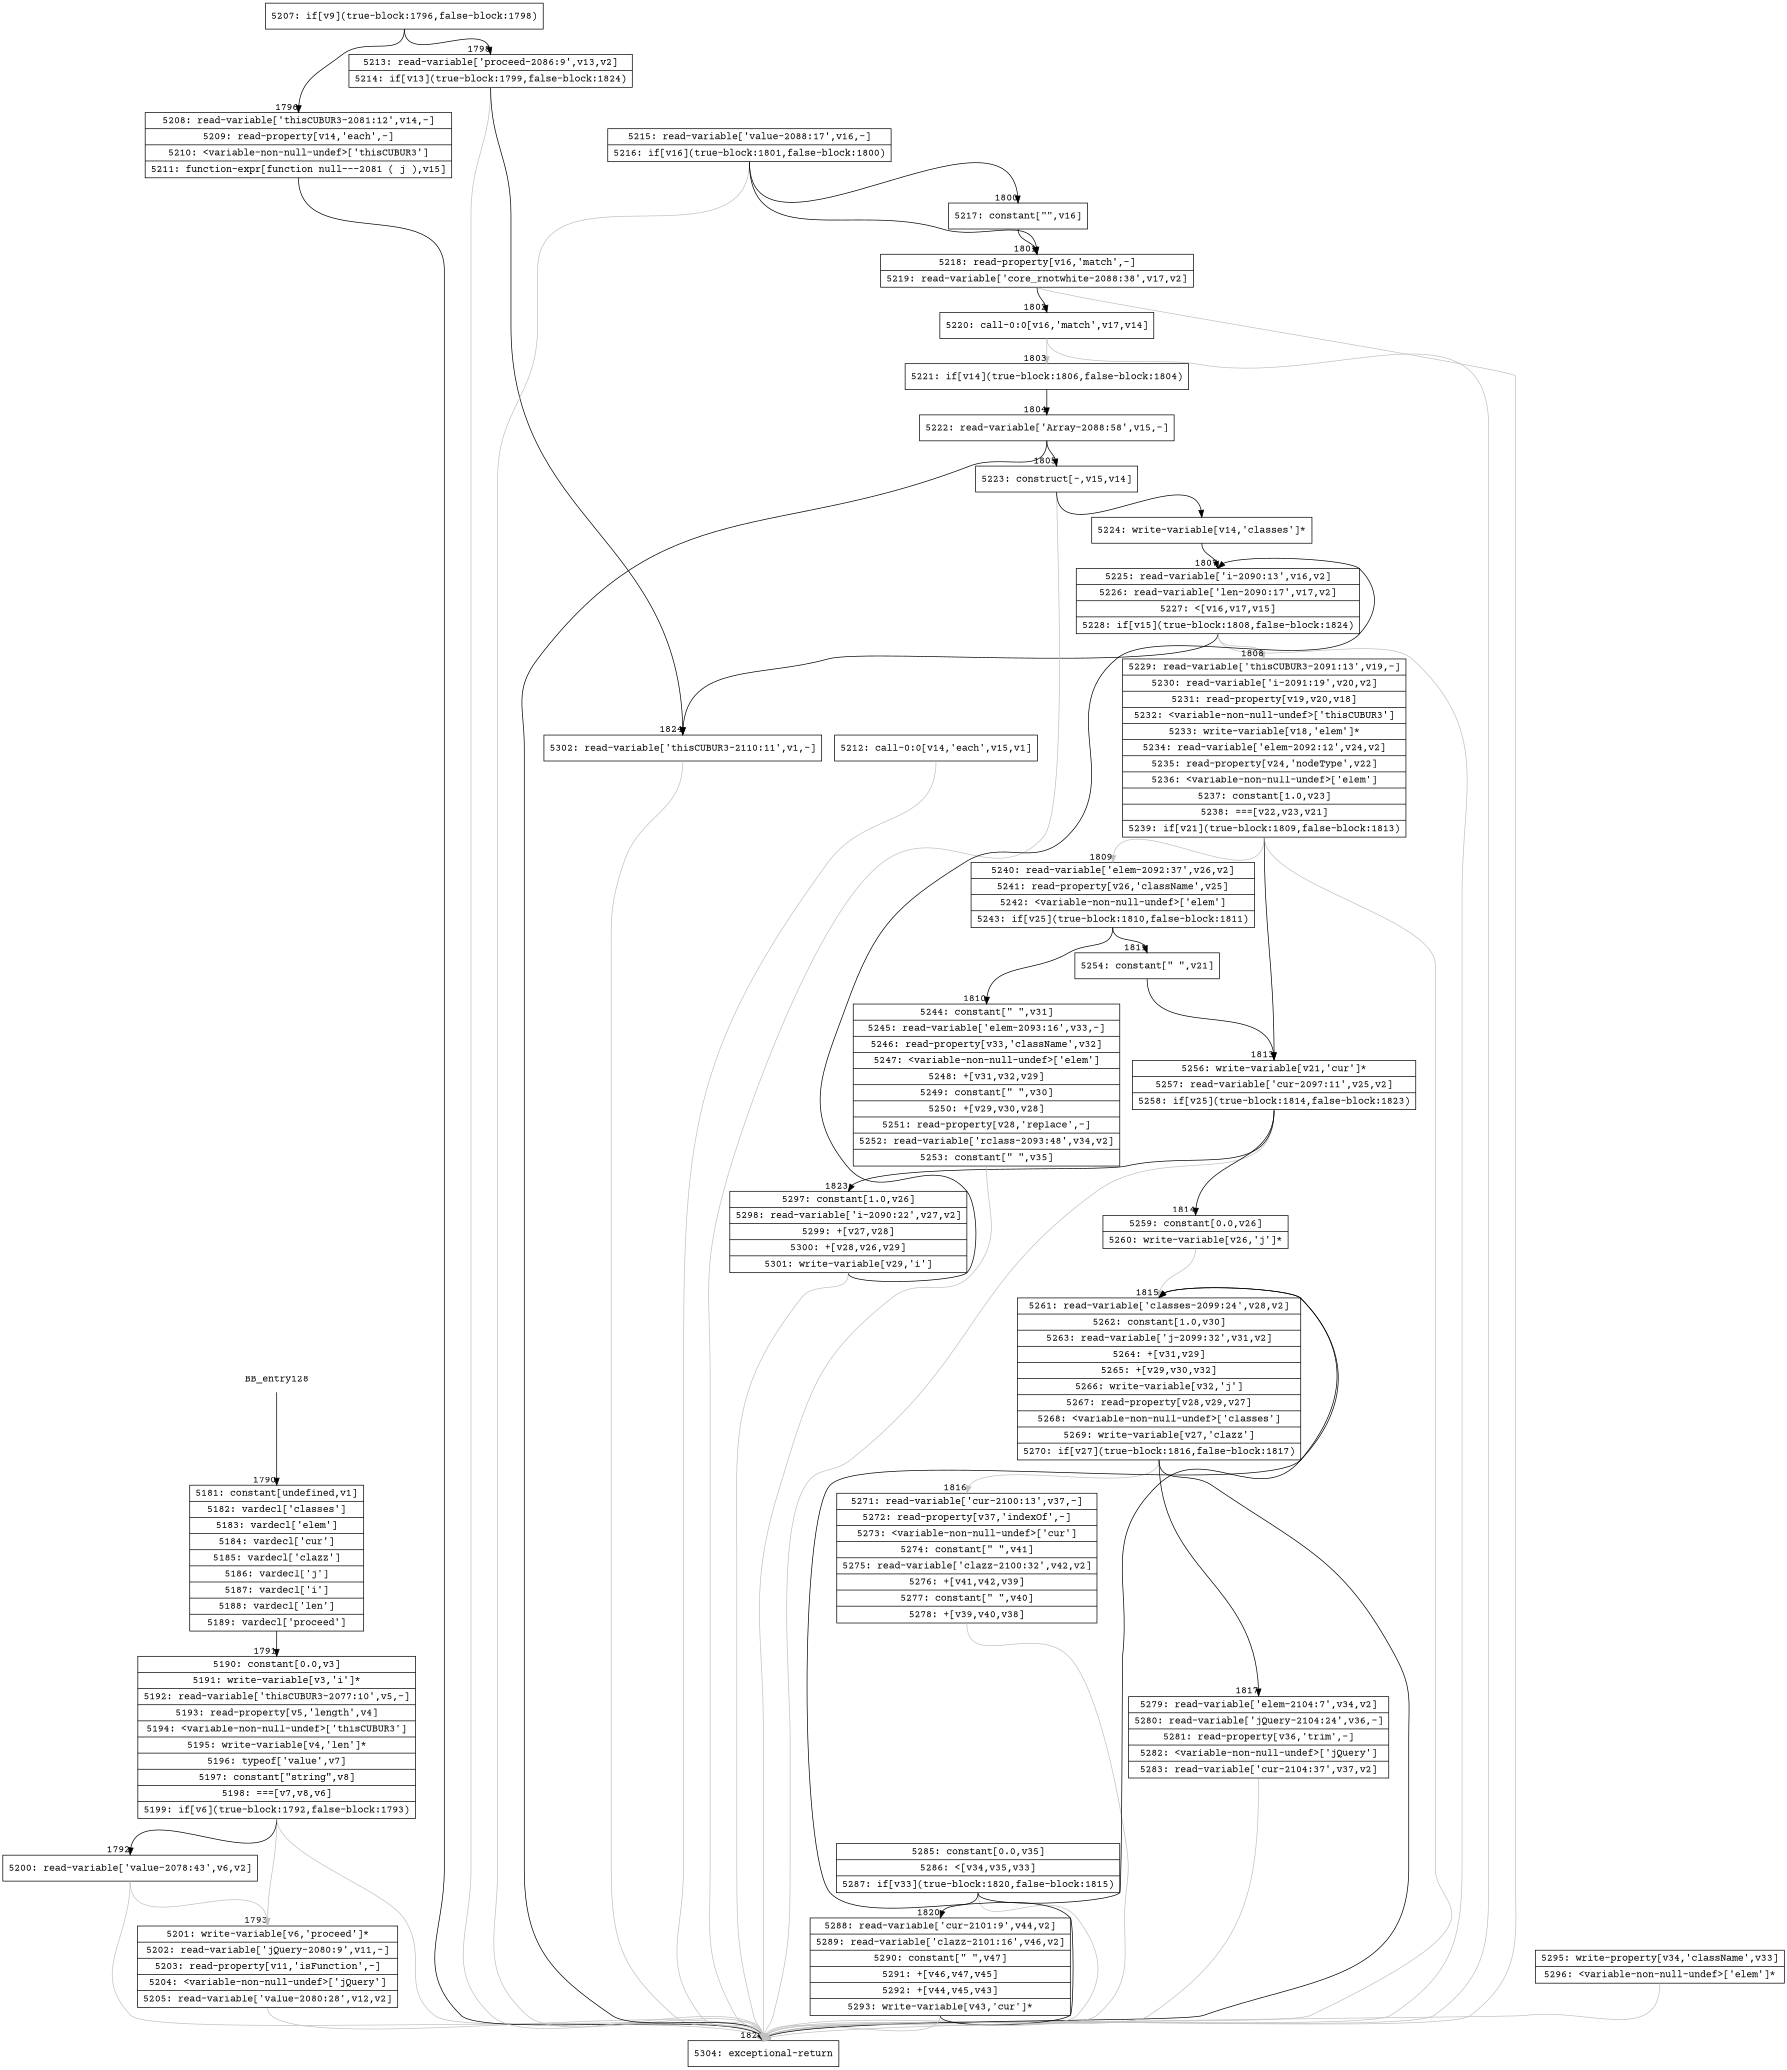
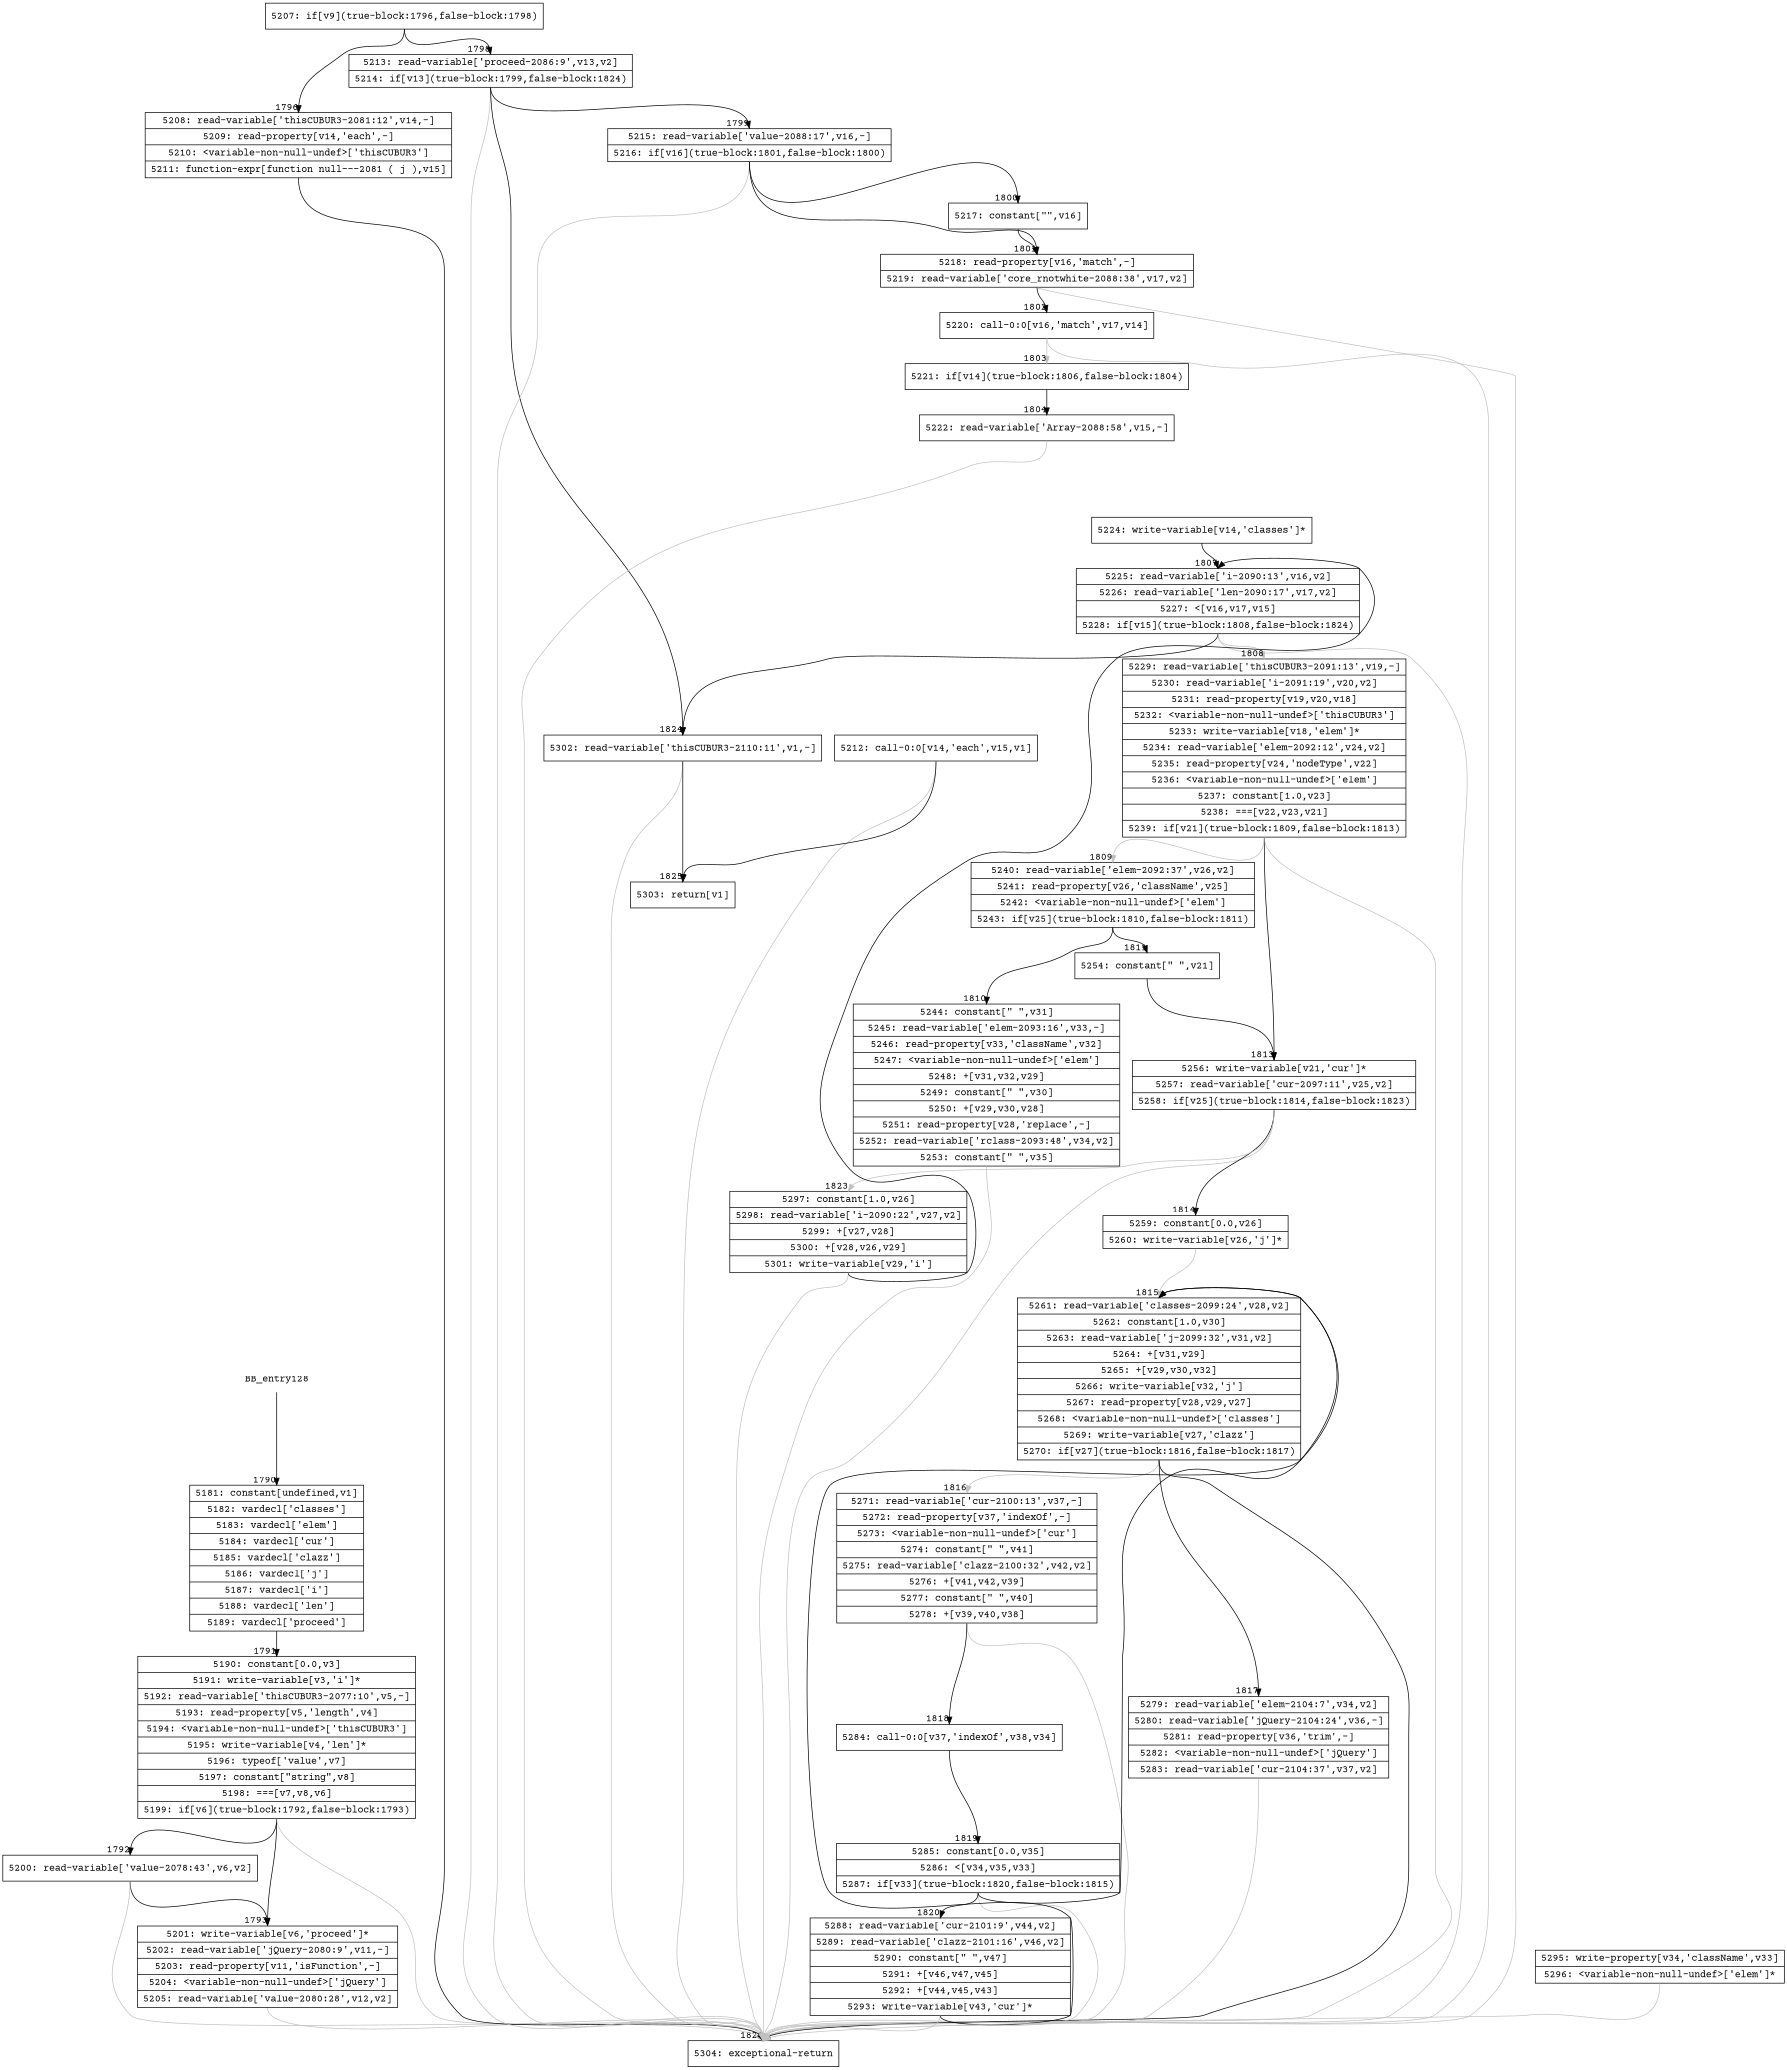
none -> (617, 108)
(1057, 479) -> none
none -> (683, 895)
(524, 1141) -> (524, 1141)
(1077, 1168) -> (1077, 1168)
none -> (949, 1737)
(273, 1868) -> (273, 1868)
(195, 1904) -> (195, 1904)
